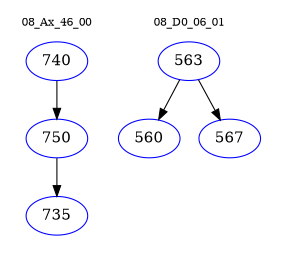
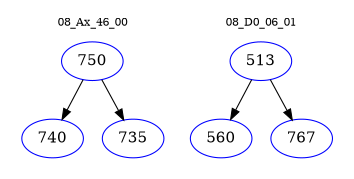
(189, 61) -> (261, 61)
(57, 95) -> (75, 95)
(230, 138) -> (302, 138)
